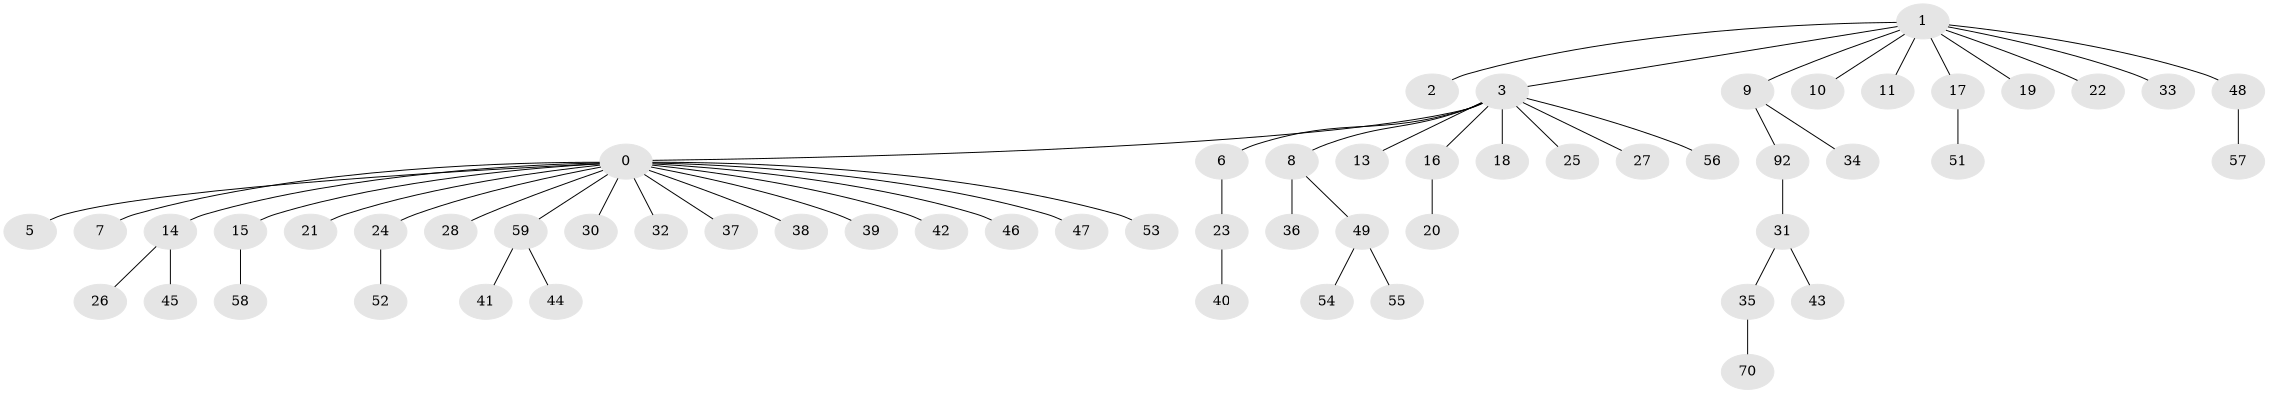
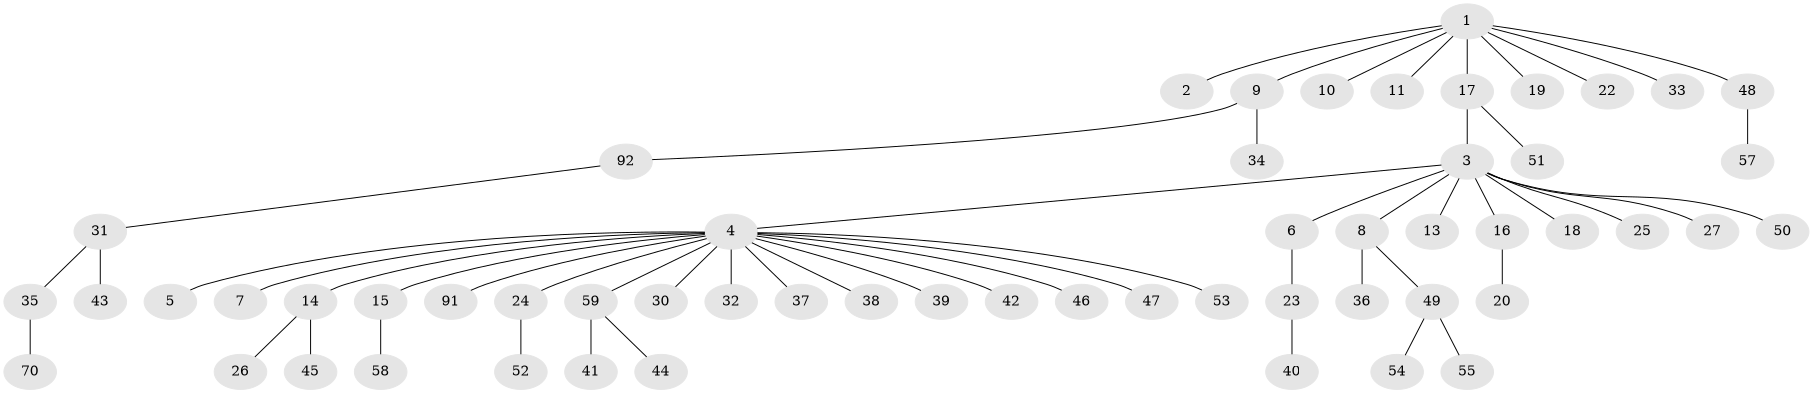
(1713, 56) -> (1467, 127)
(626, 162) -> (731, 232)
(1713, 162) -> (1783, 232)
(311, 232) -> (451, 302)
(451, 232) -> none
